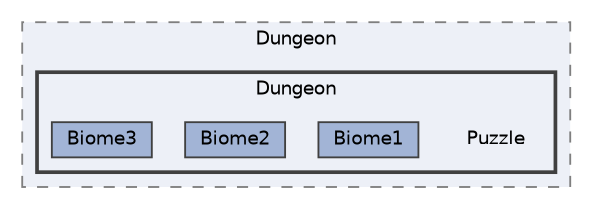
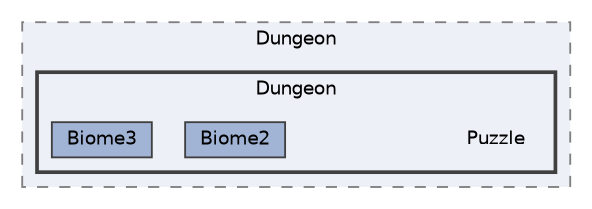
(368, 140) -> none
